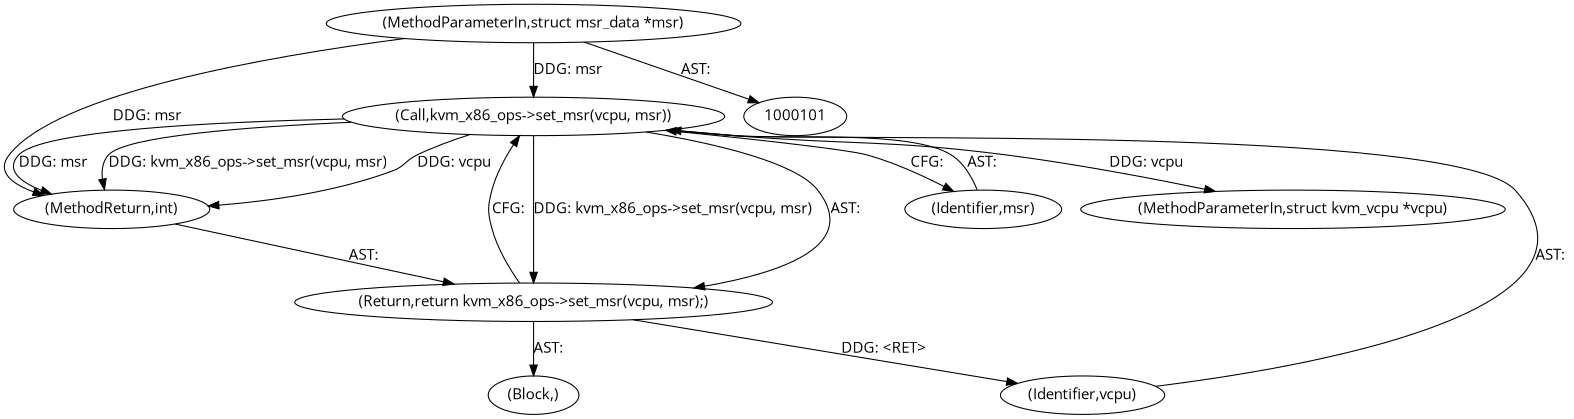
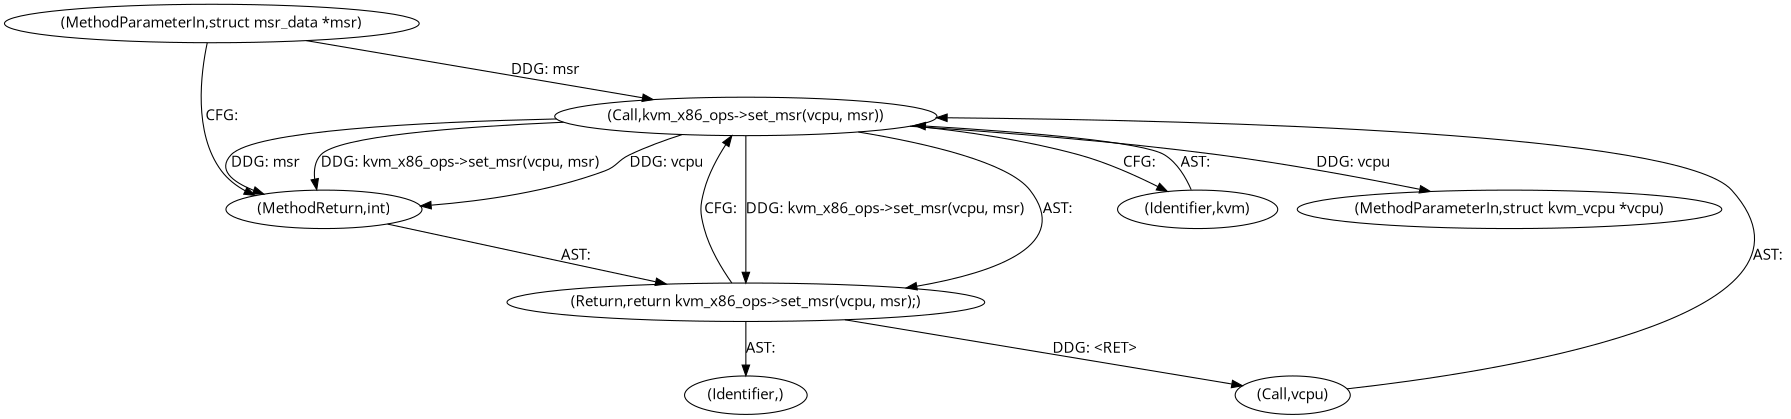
(147, 116) -> (224, 116)
(795, 116) -> none
(983, 209) -> (1198, 209)
(534, 395) -> (746, 395)
(1083, 395) -> (1293, 395)
